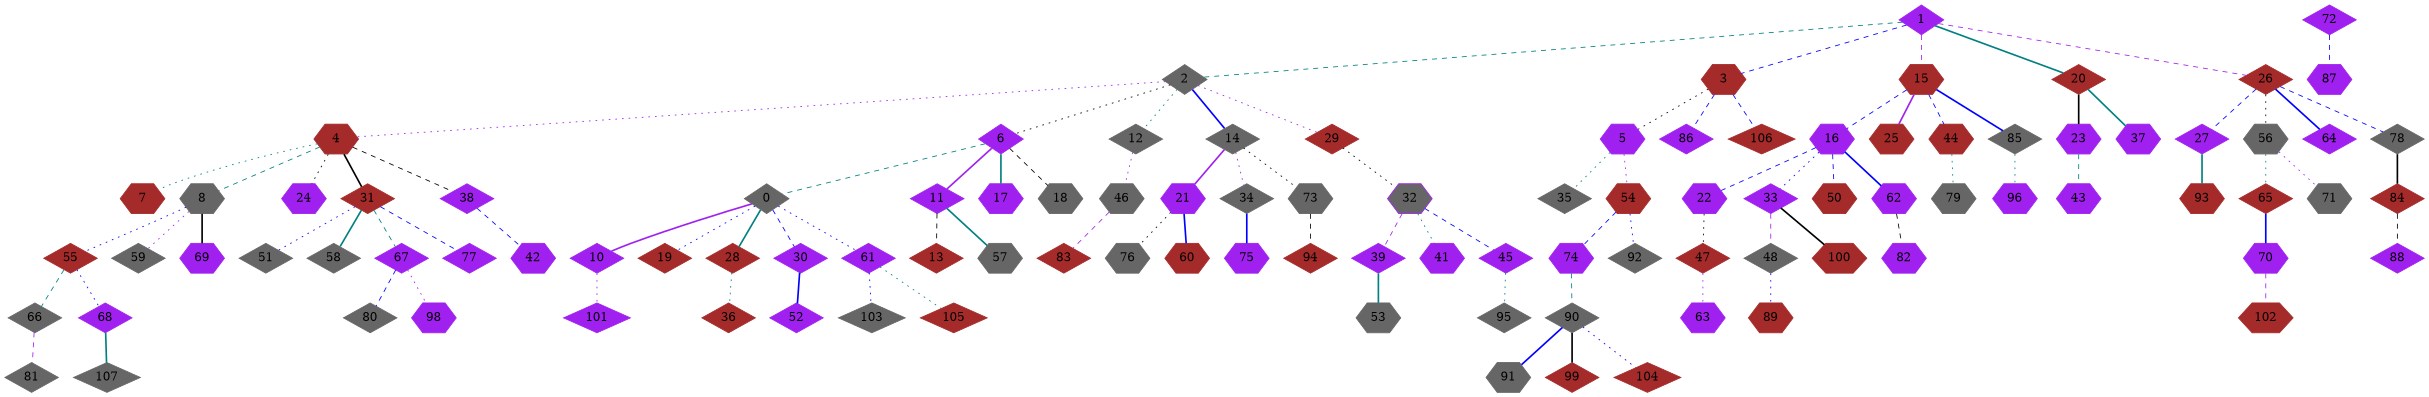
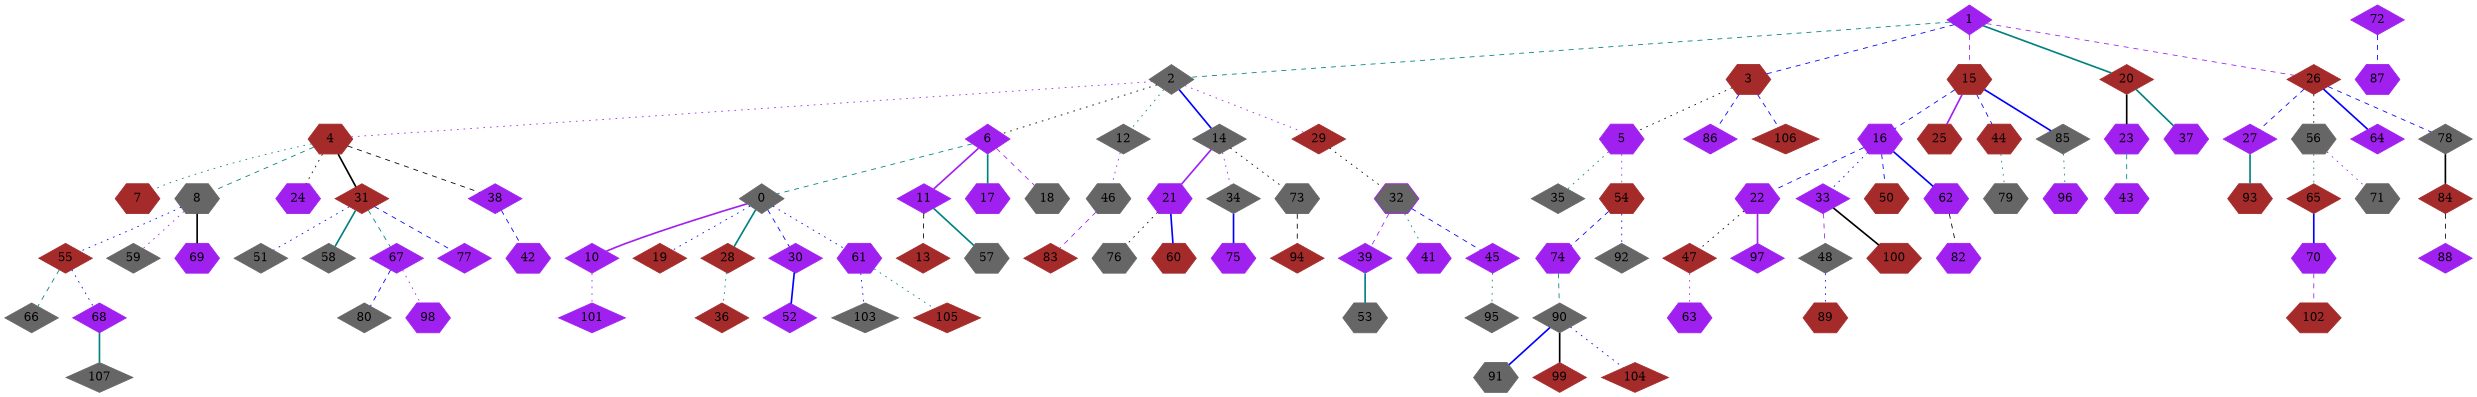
(1029, 167) -> (1016, 167)
(869, 258) -> (859, 258)
none -> (1758, 258)
(32, 377) -> none
